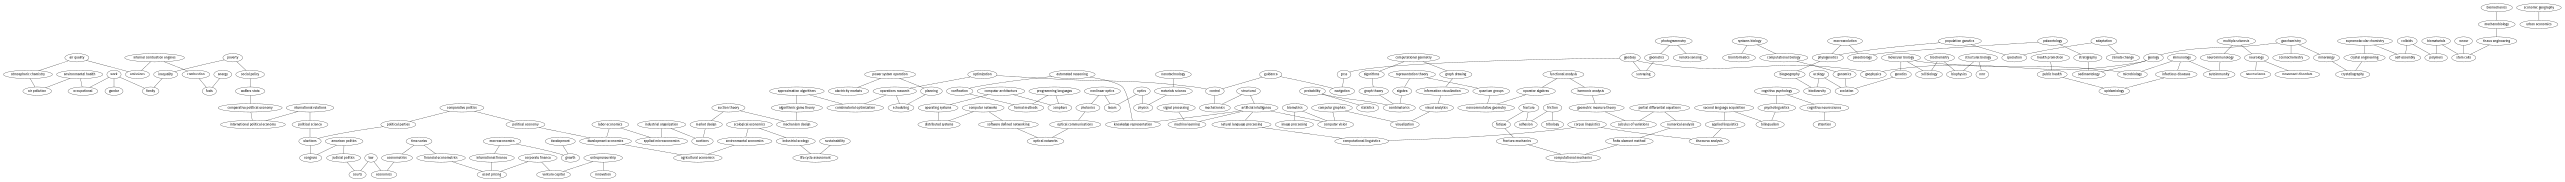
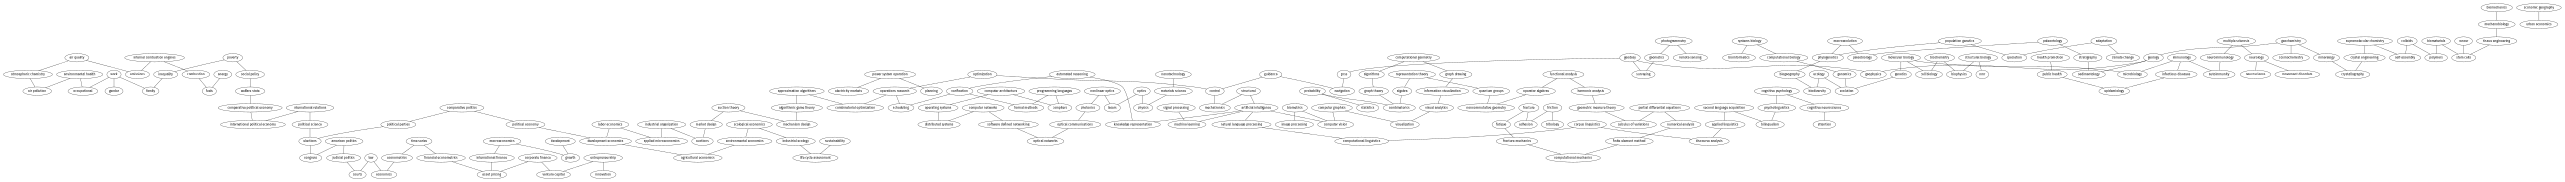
(916, 99) -> (930, 100)
